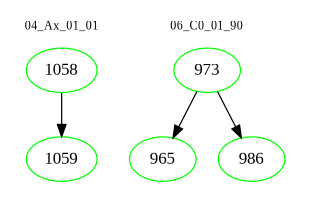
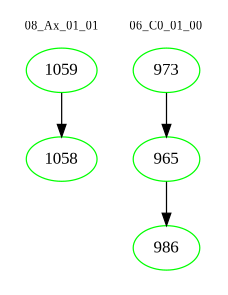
(62, 27) -> (62, 27)
(207, 27) -> (166, 27)
(62, 109) -> (62, 109)
(227, 109) -> (166, 197)
